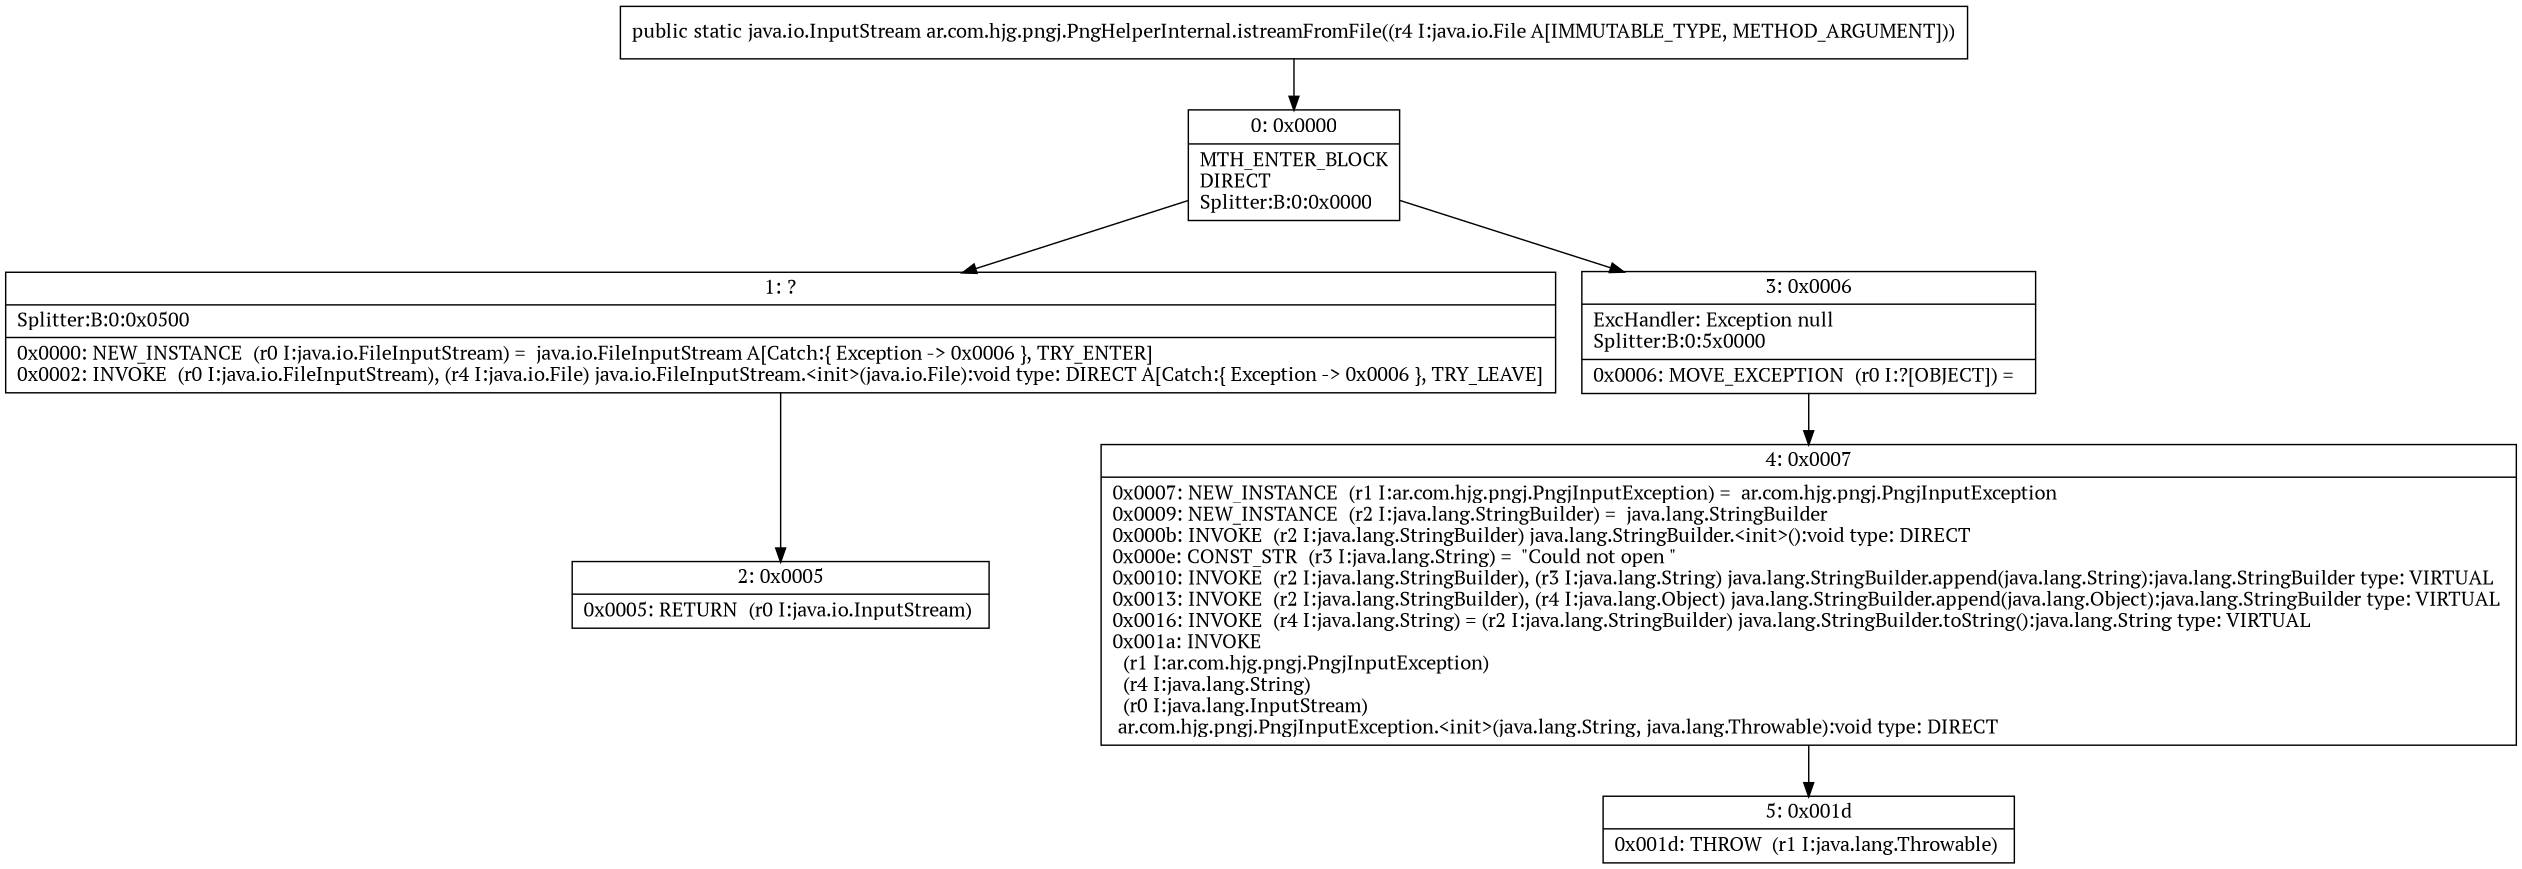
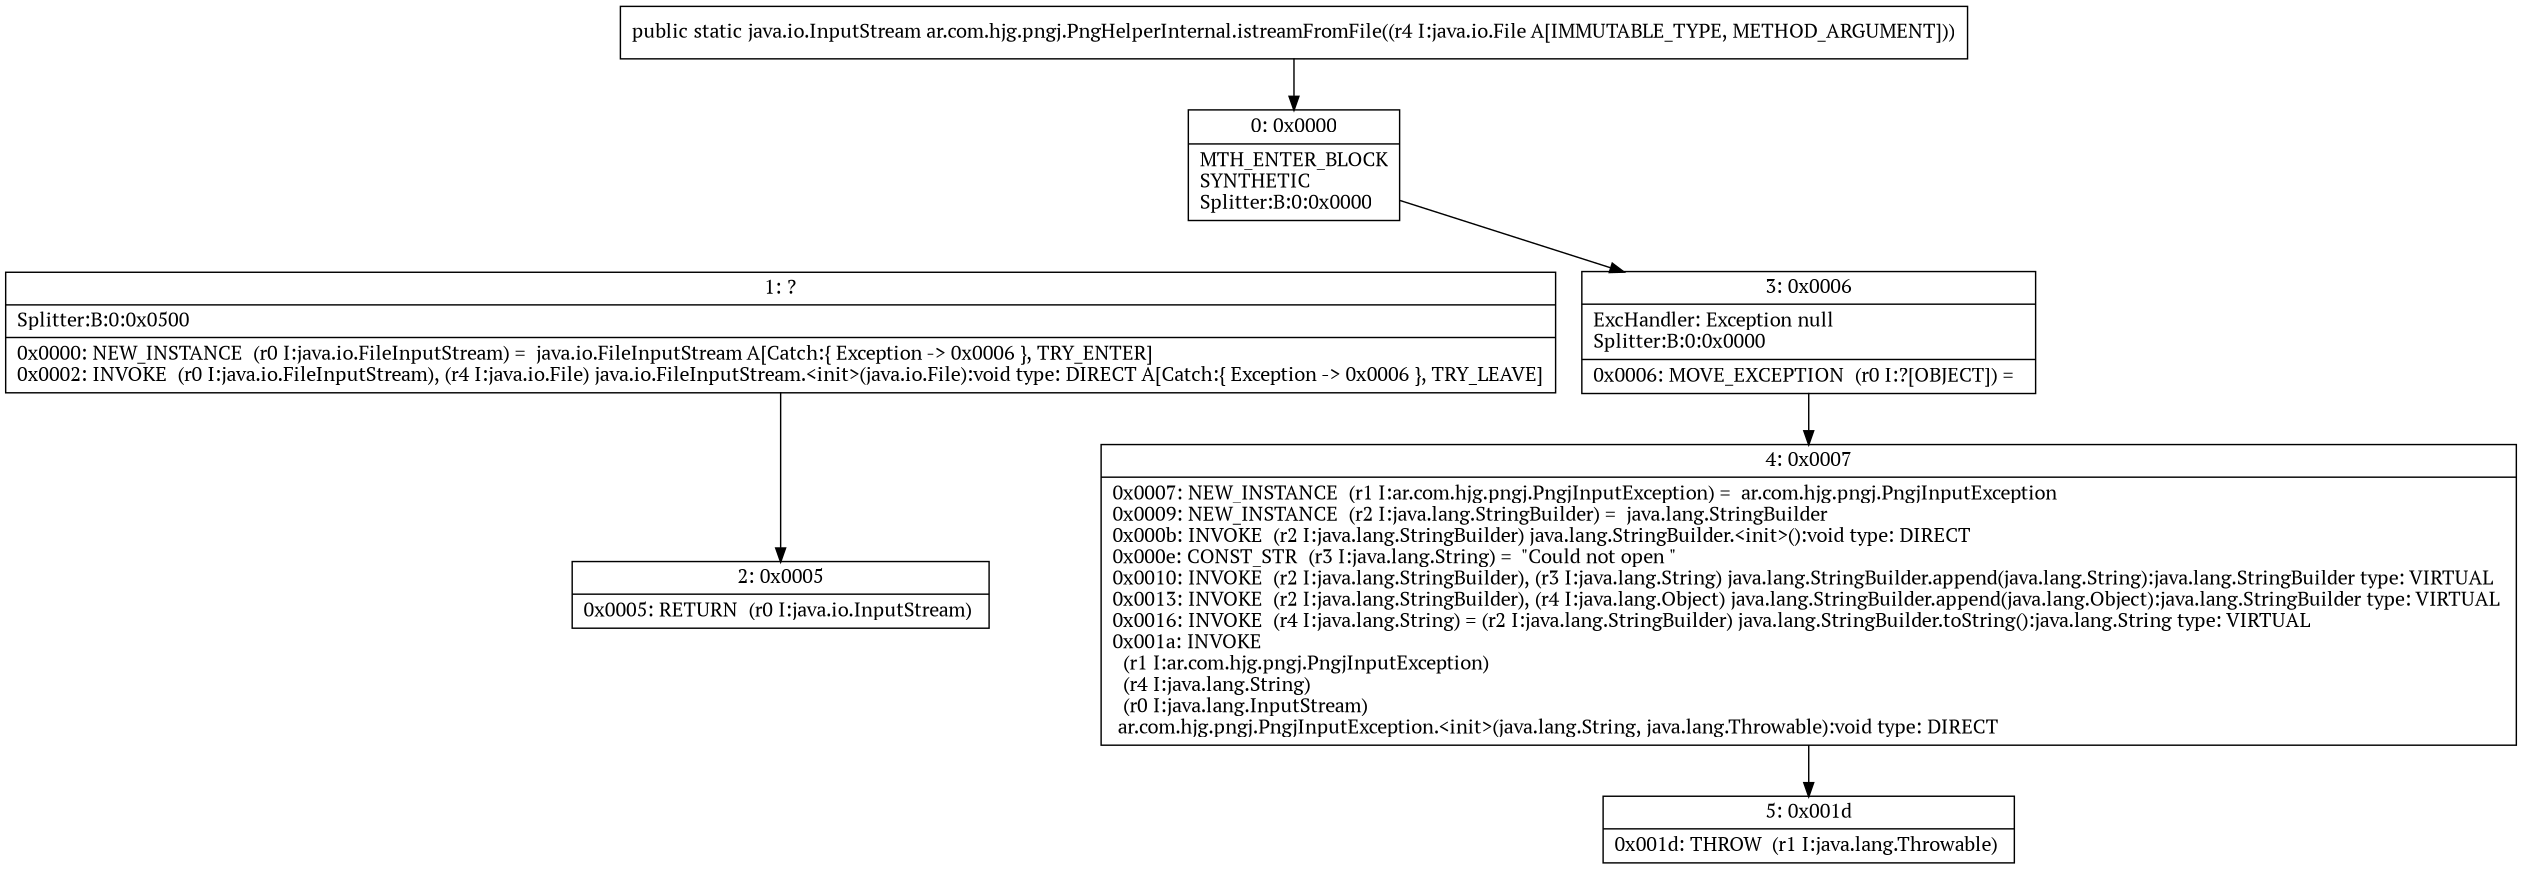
(1236, 182) -> (1256, 182)
(1082, 235) -> none
(1680, 342) -> (1680, 342)
